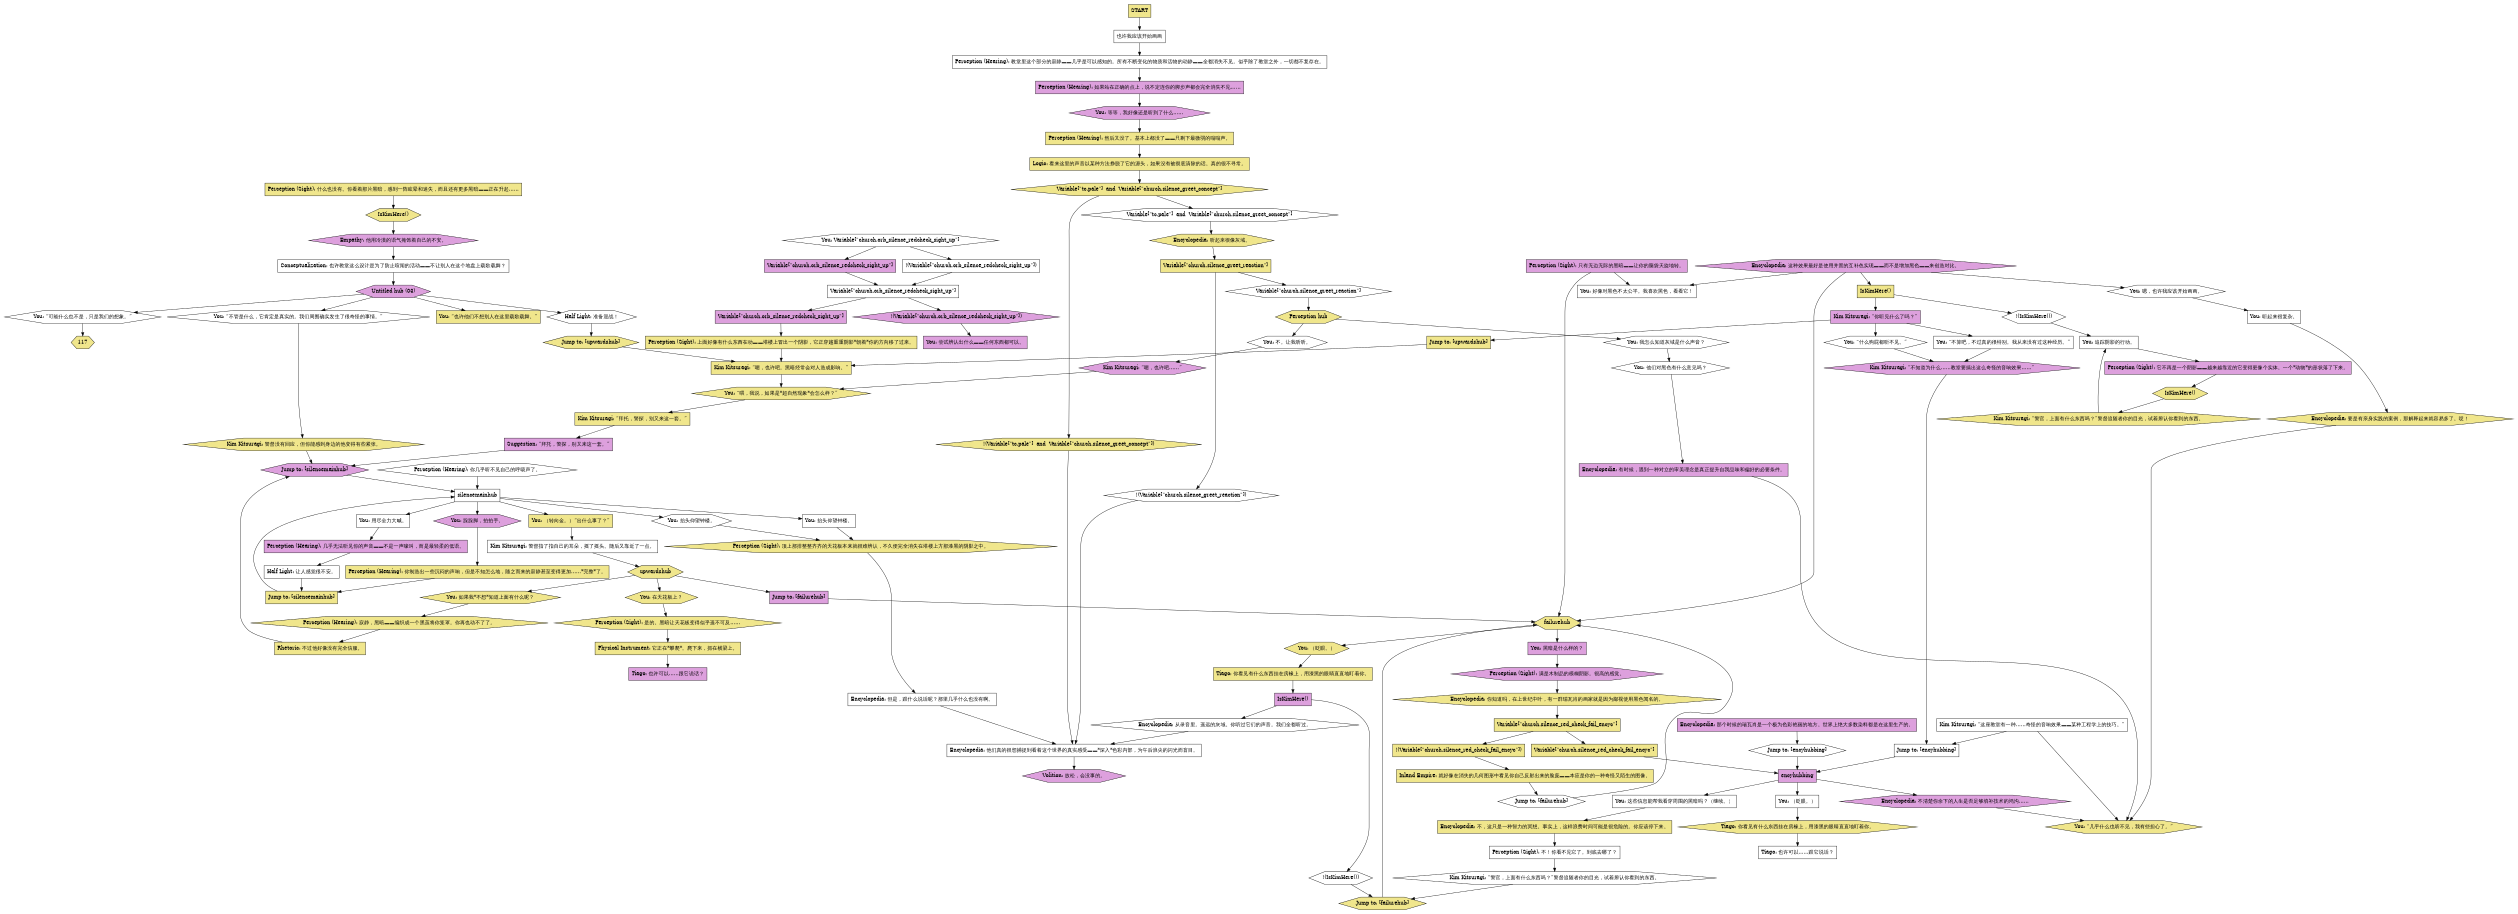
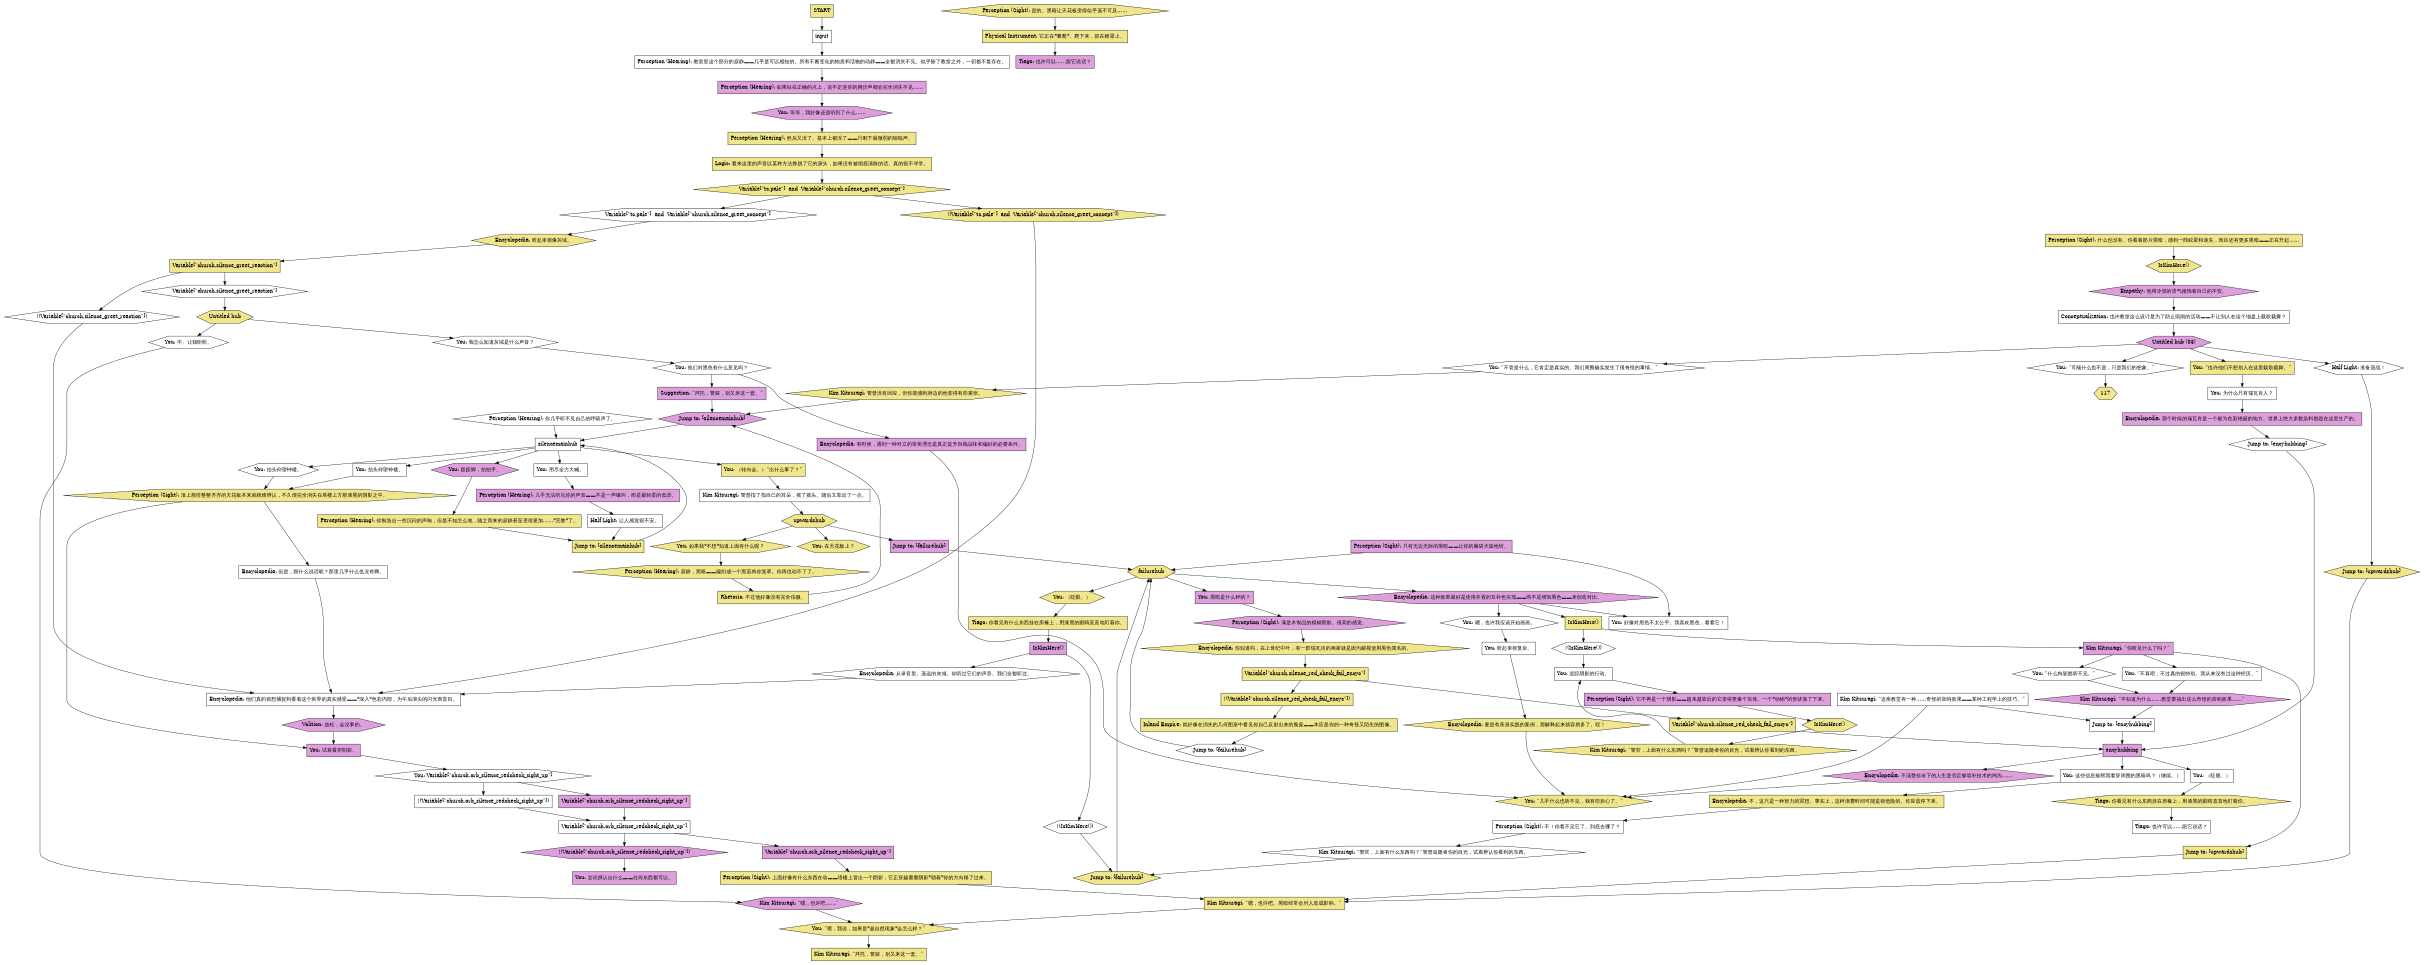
(1140, 36) -> (822, 36)
(1309, 317) -> (225, 317)
none -> (2242, 393)
(597, 431) -> (712, 379)
(1814, 537) -> (1292, 582)
(664, 609) -> none
none -> (334, 750)
